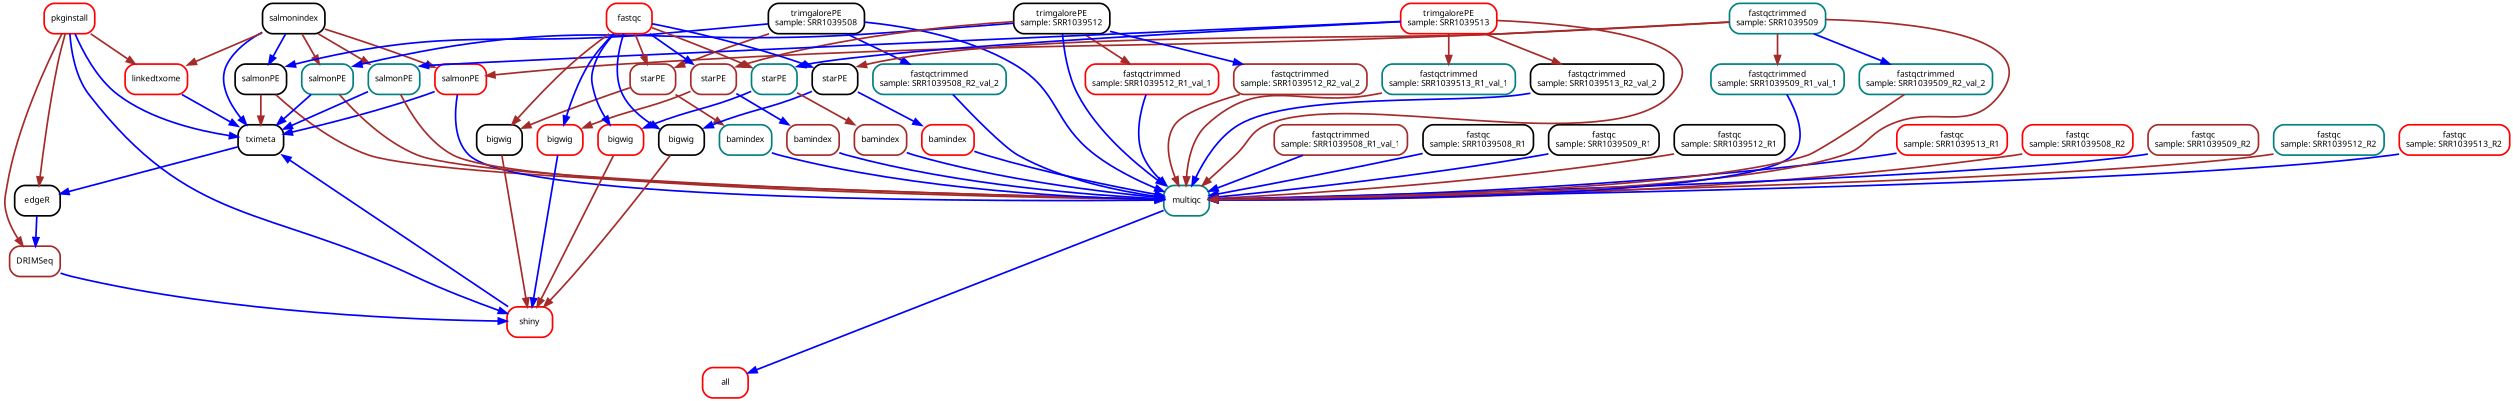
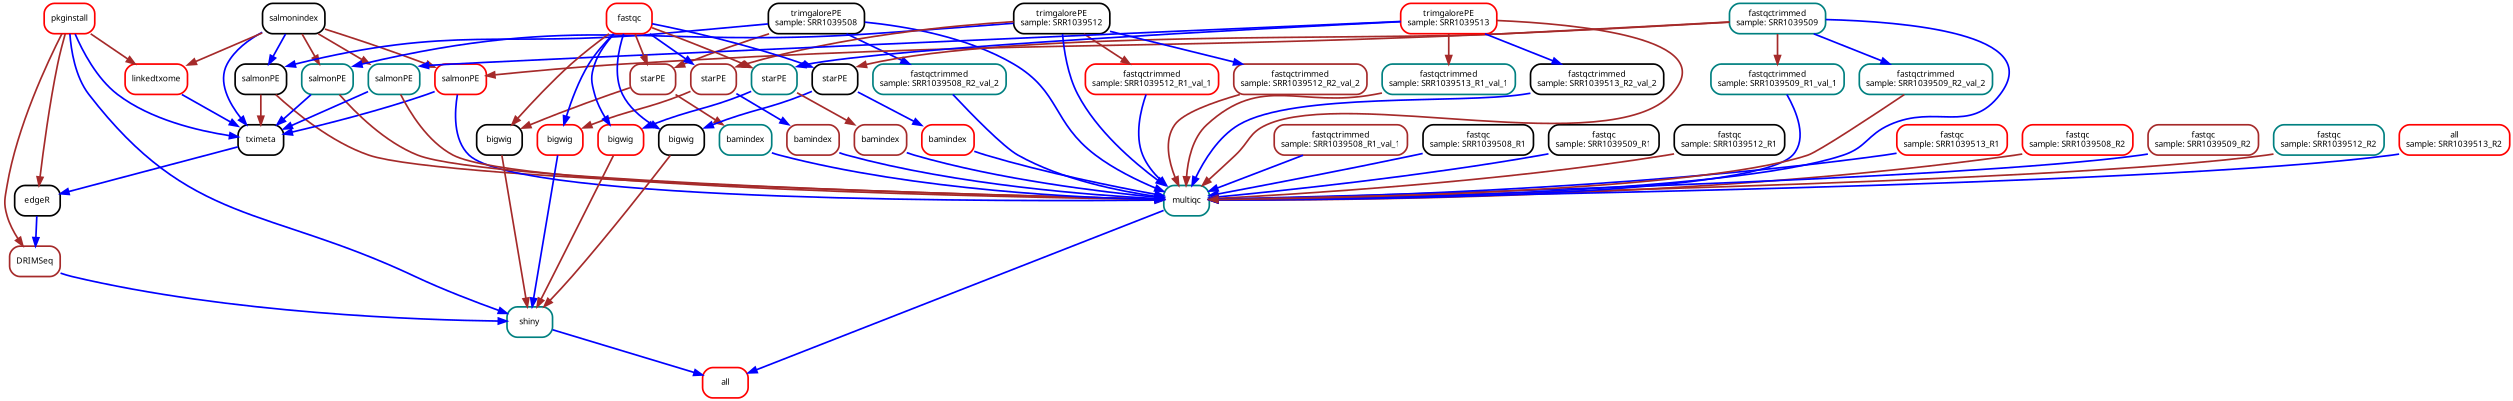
(1519, 47) -> (1519, 47)
(2454, 140) -> (2454, 140)
(1856, 149) -> (1856, 149)
(399, 233) -> (623, 351)
(530, 322) -> (530, 322)
